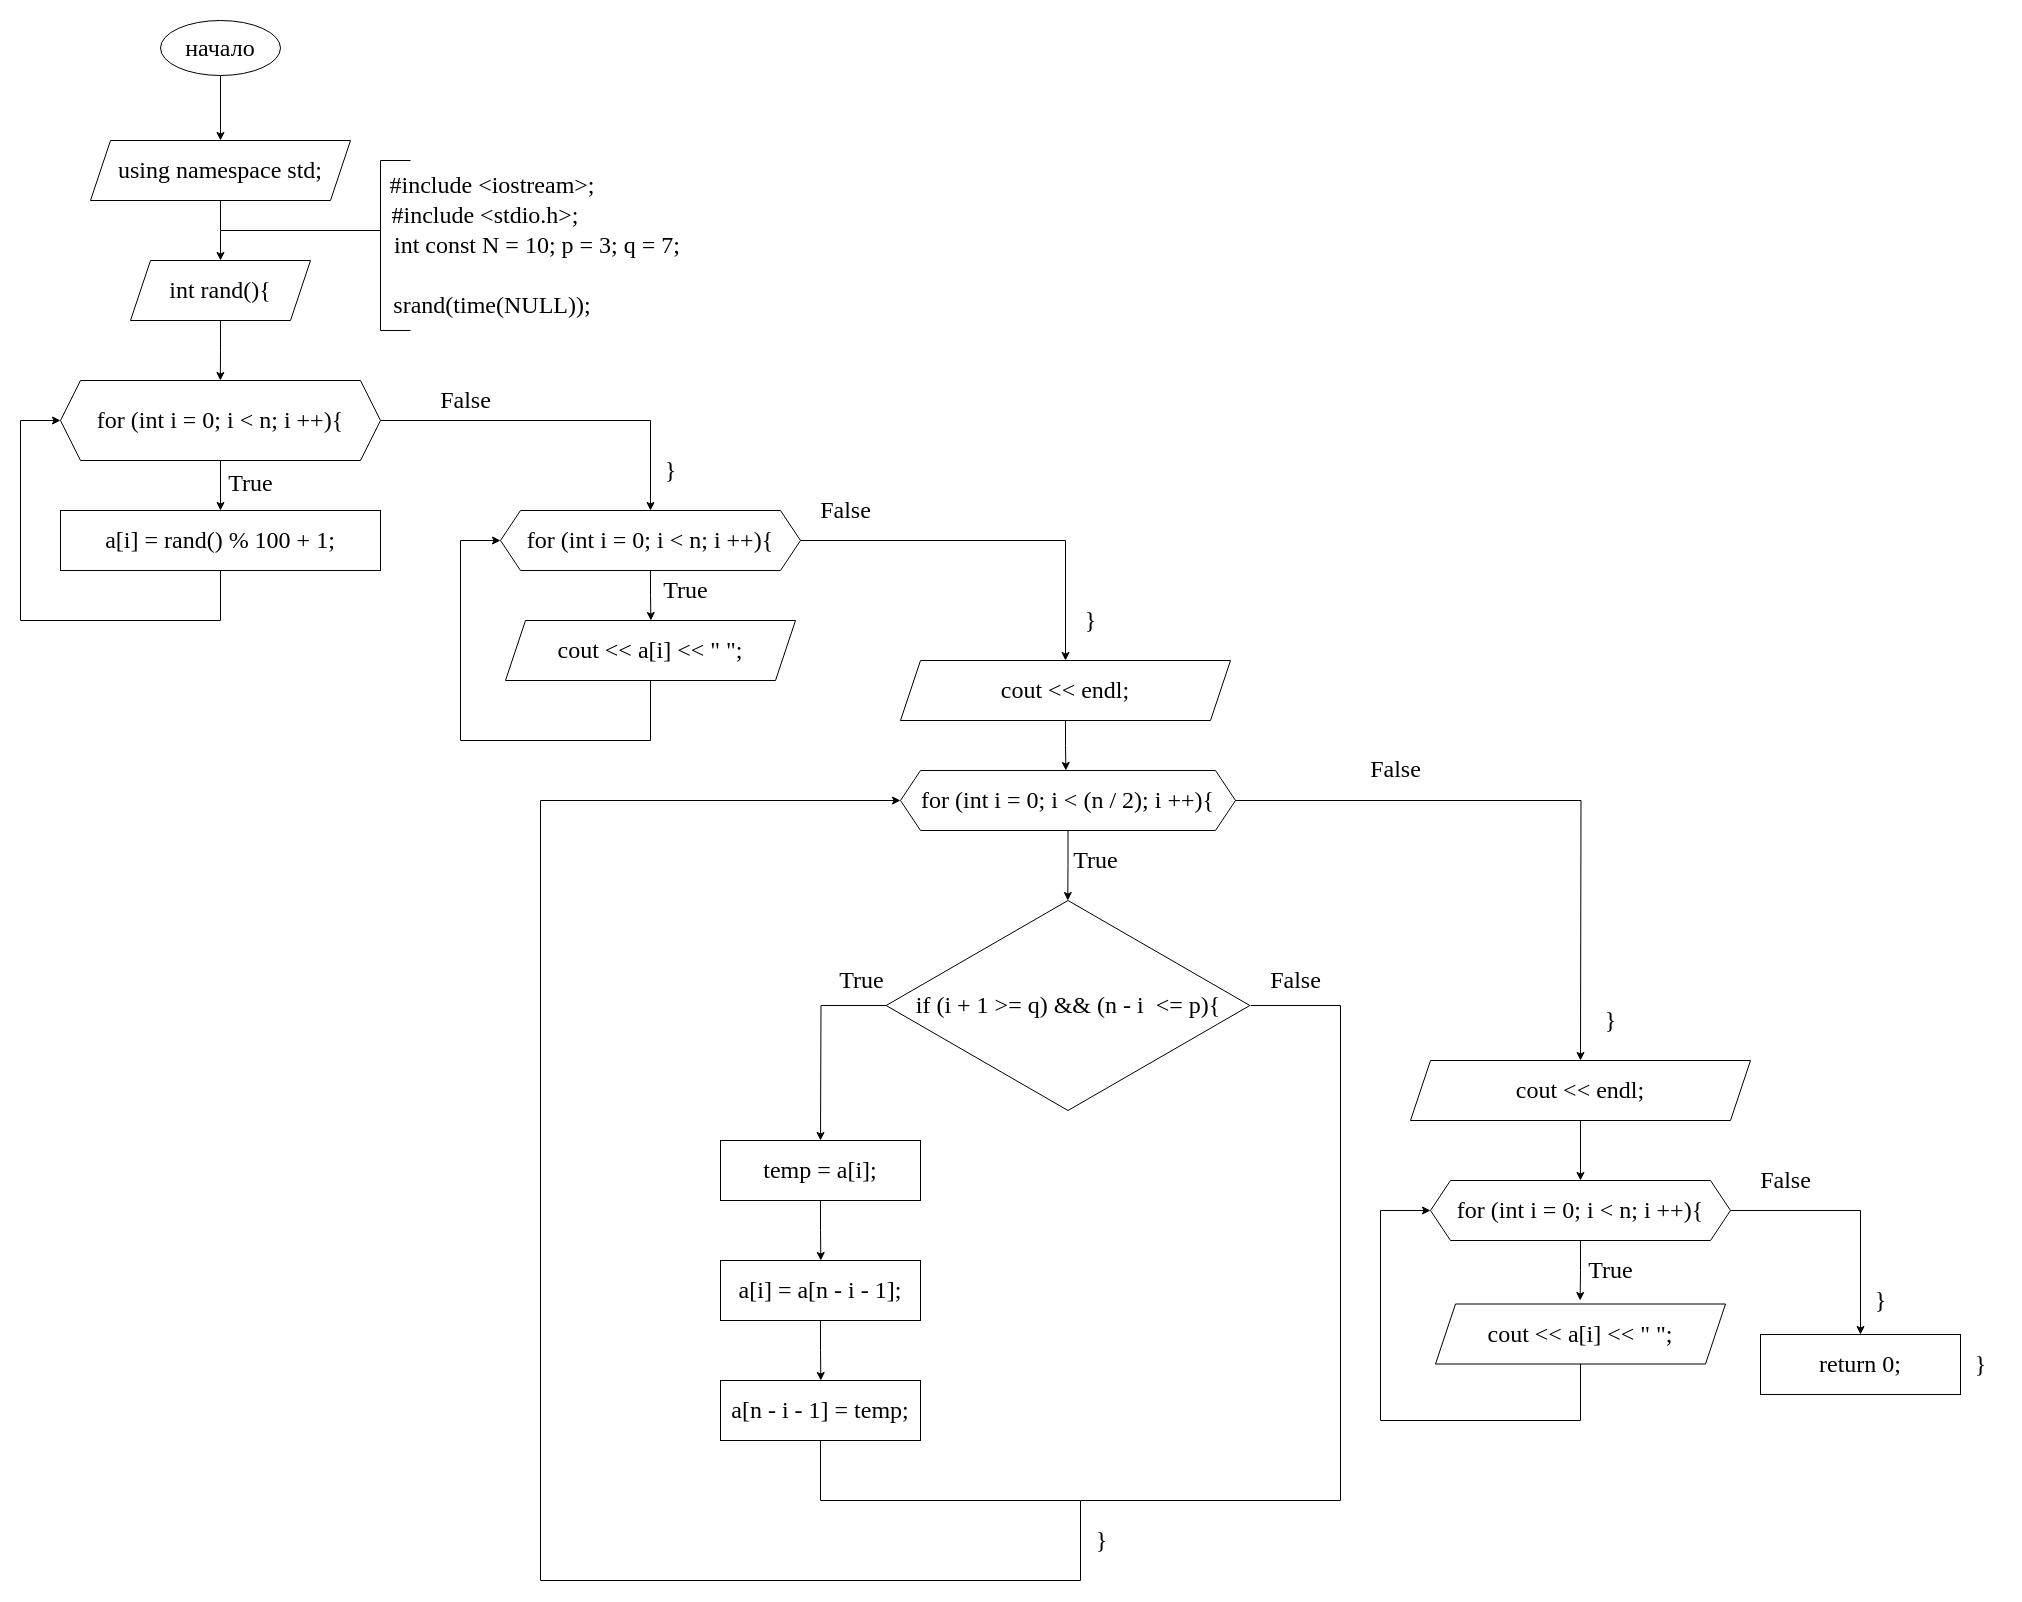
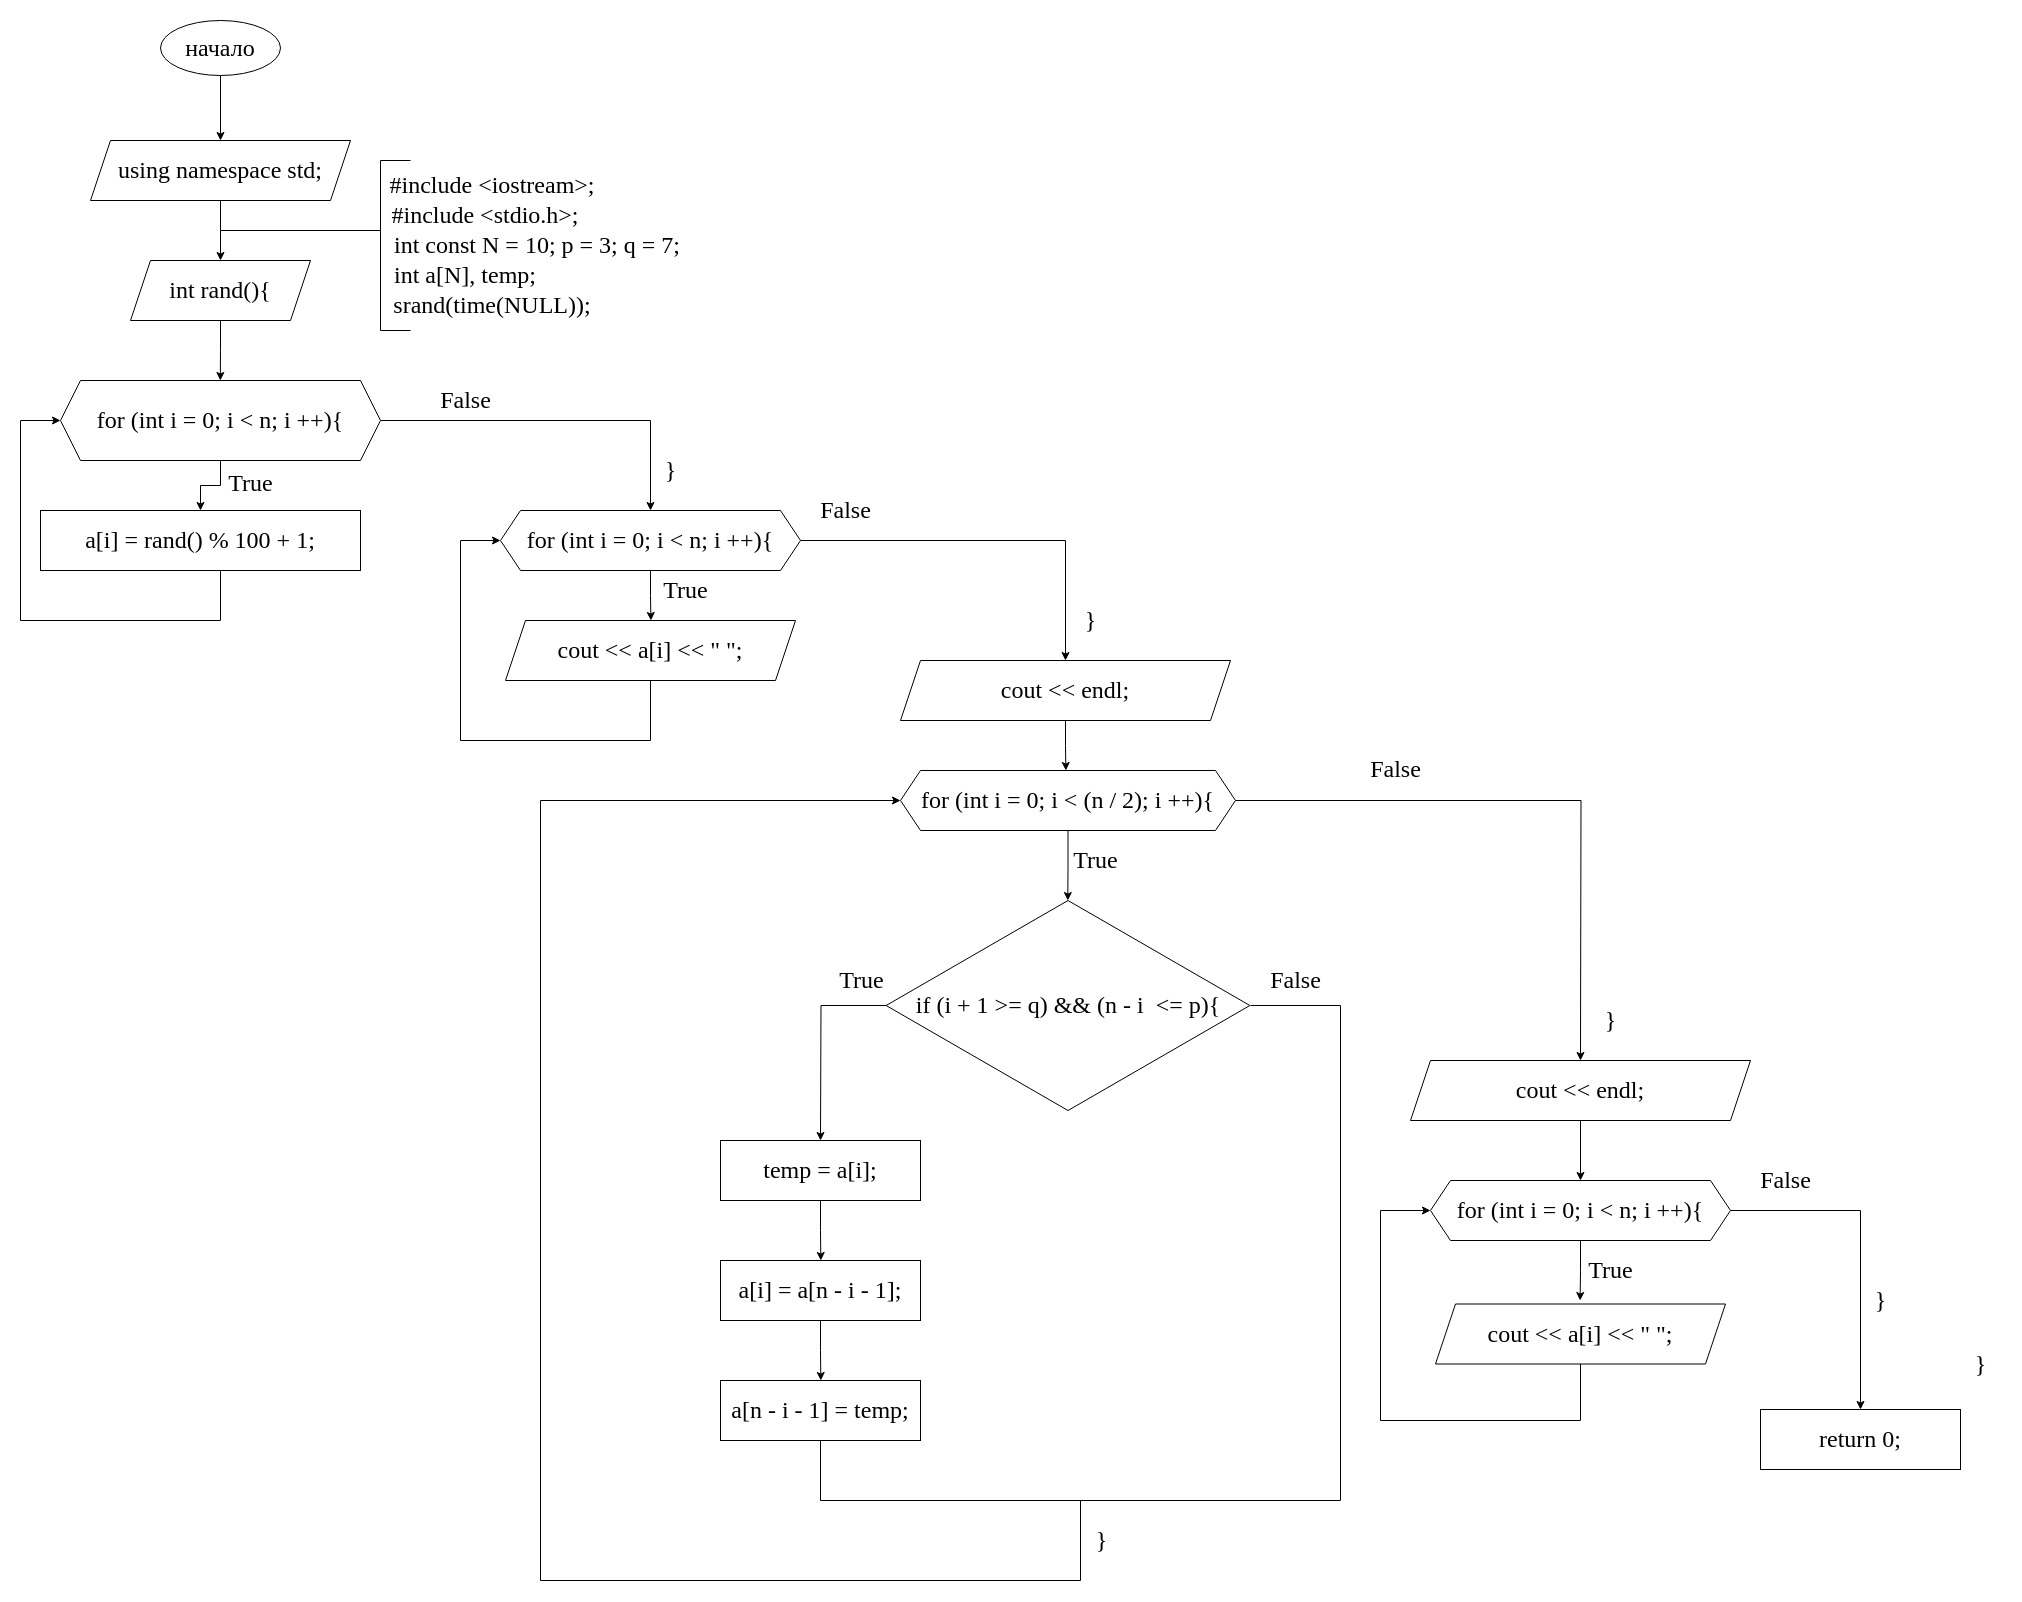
none -> (466, 276)
(221, 541) -> (201, 541)
(1861, 1365) -> (1861, 1440)
